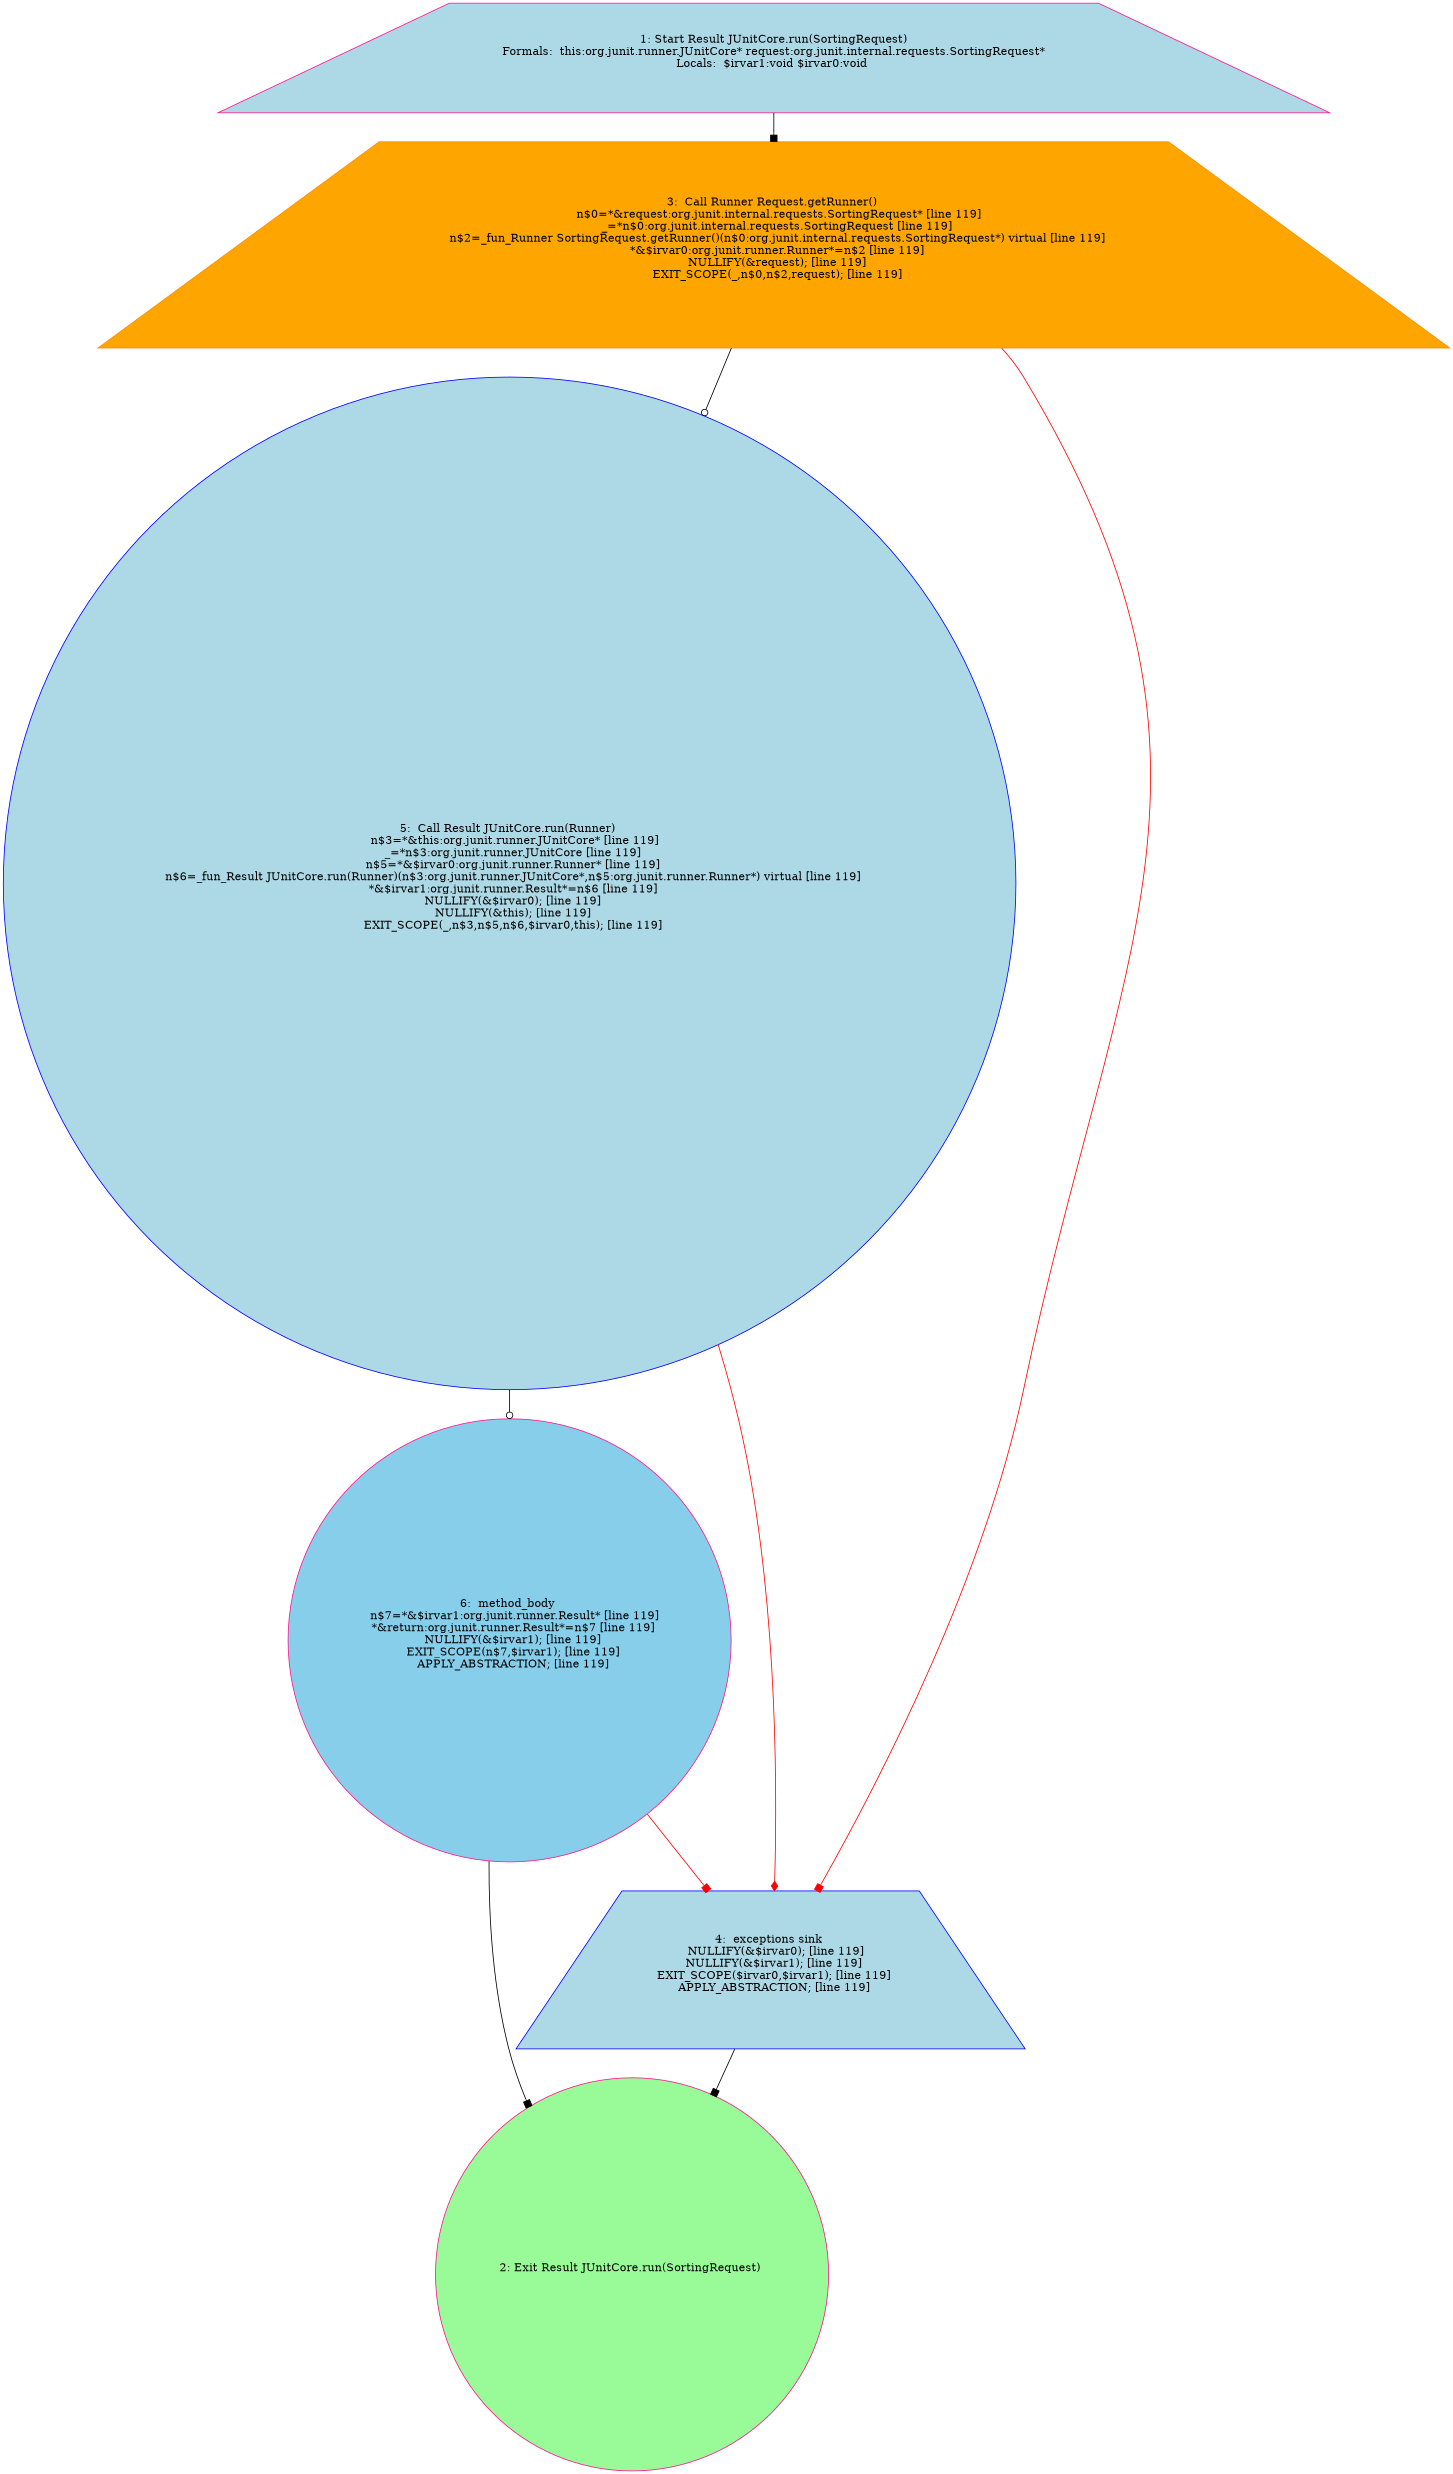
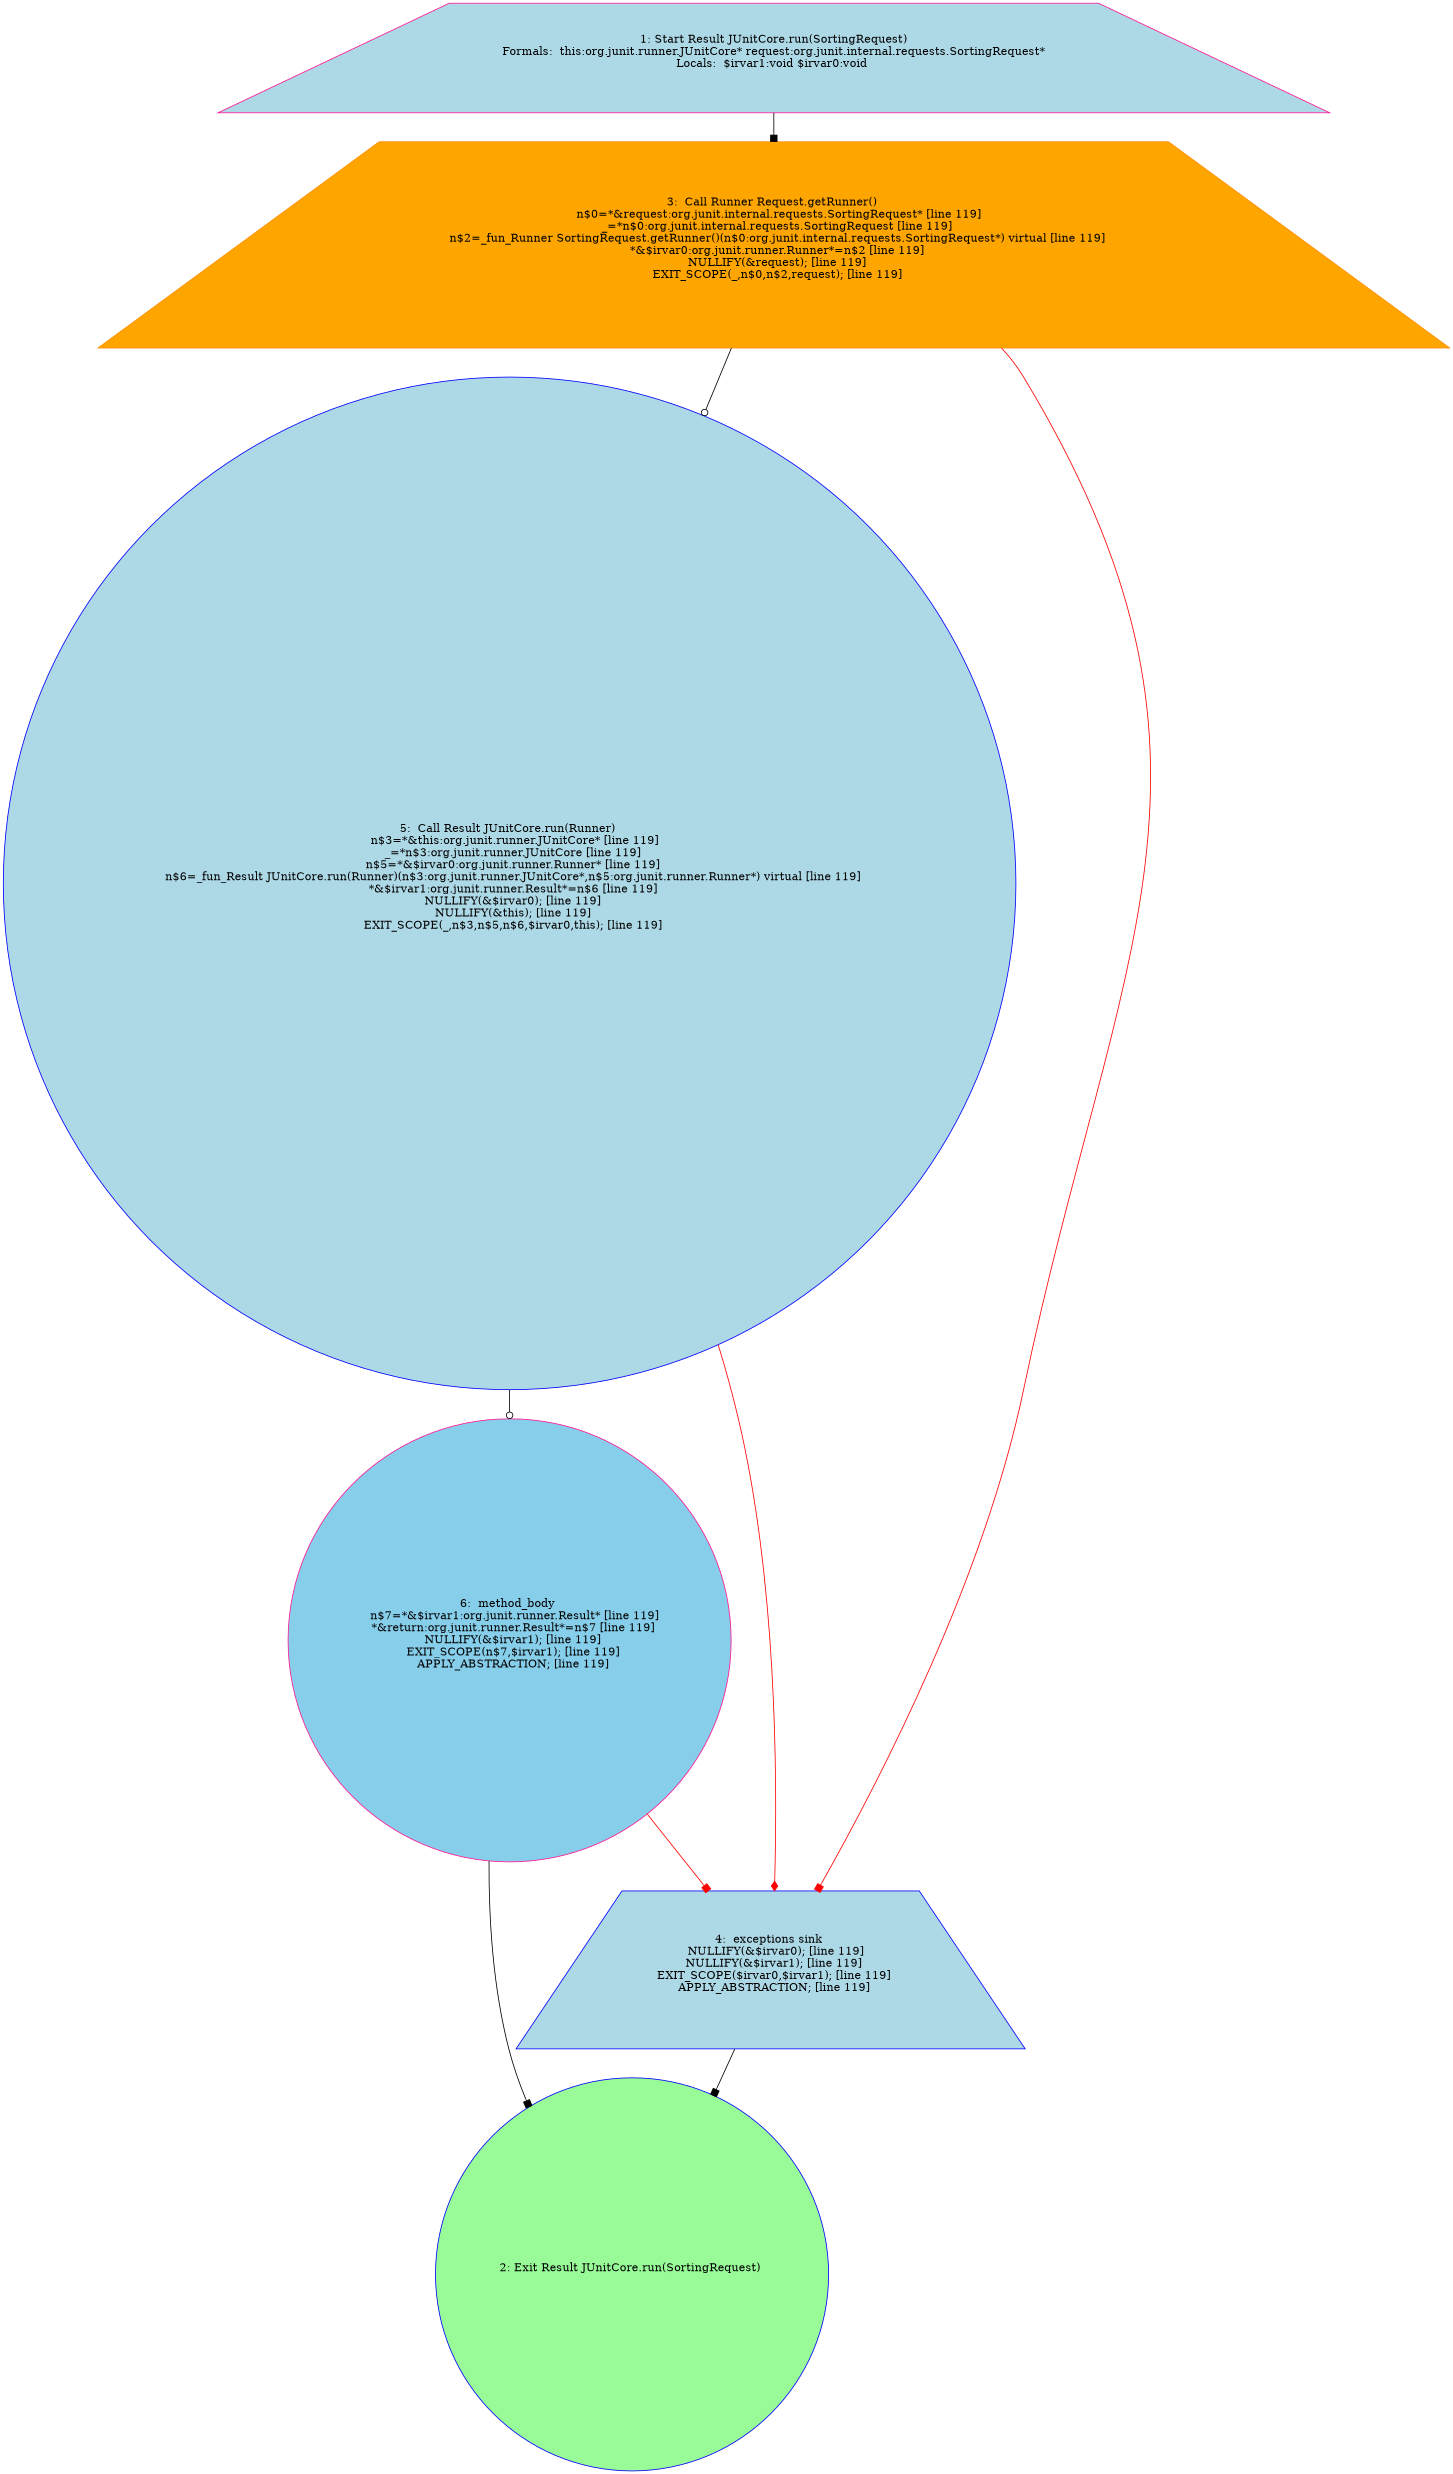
(632, 2274) -> (632, 2274)
